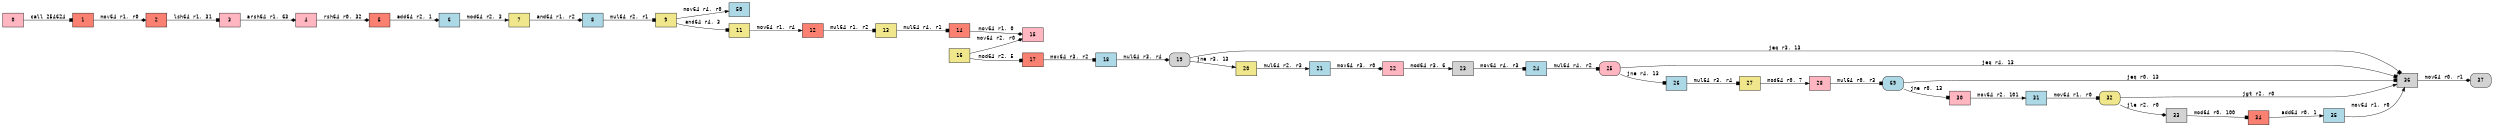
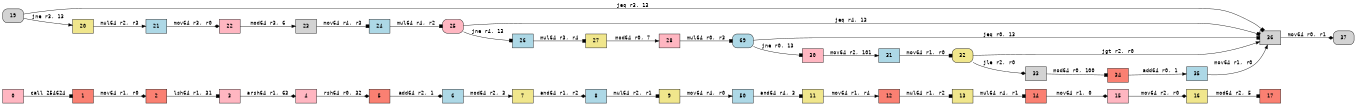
(701, 28) -> (776, 96)
(994, 47) -> (1155, 96)
(1106, 60) -> none
